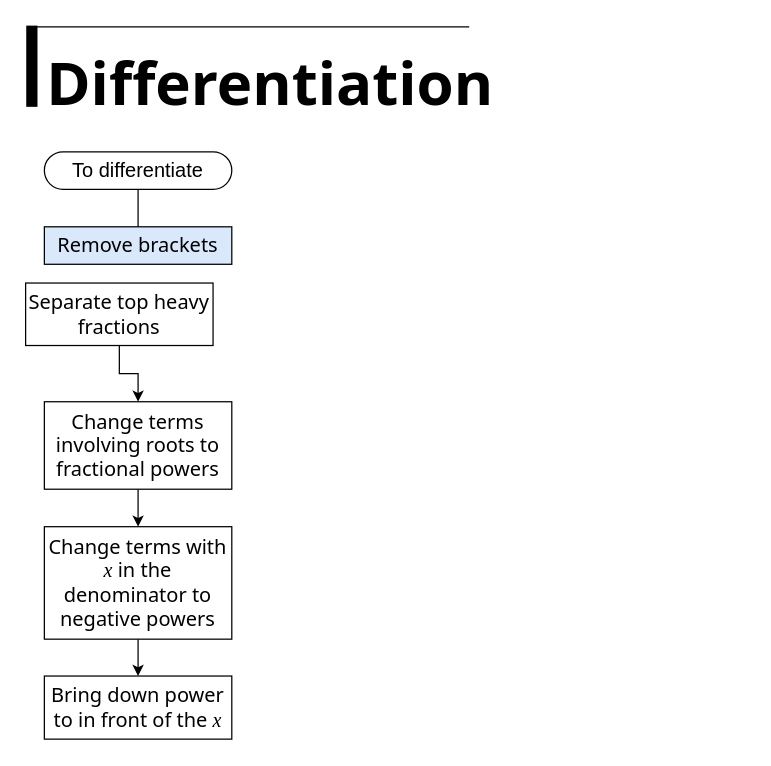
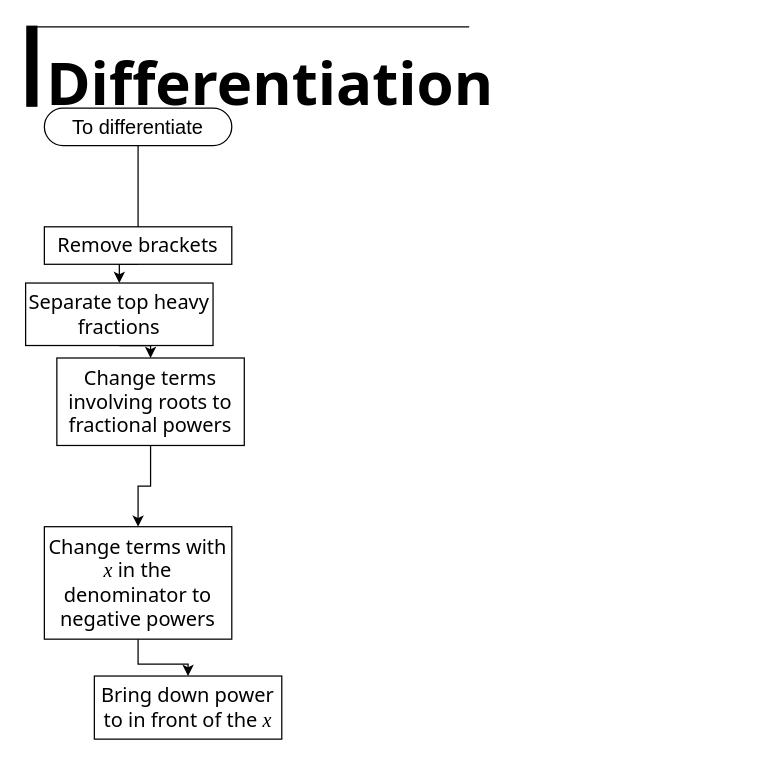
(138, 171) -> (138, 127)
(138, 246) -> (138, 246)
none -> (119, 269)
(138, 446) -> (151, 402)
(138, 708) -> (188, 708)
